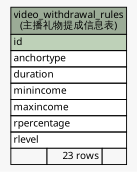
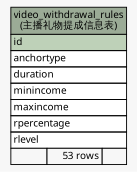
(81, 156) -> (81, 156)
